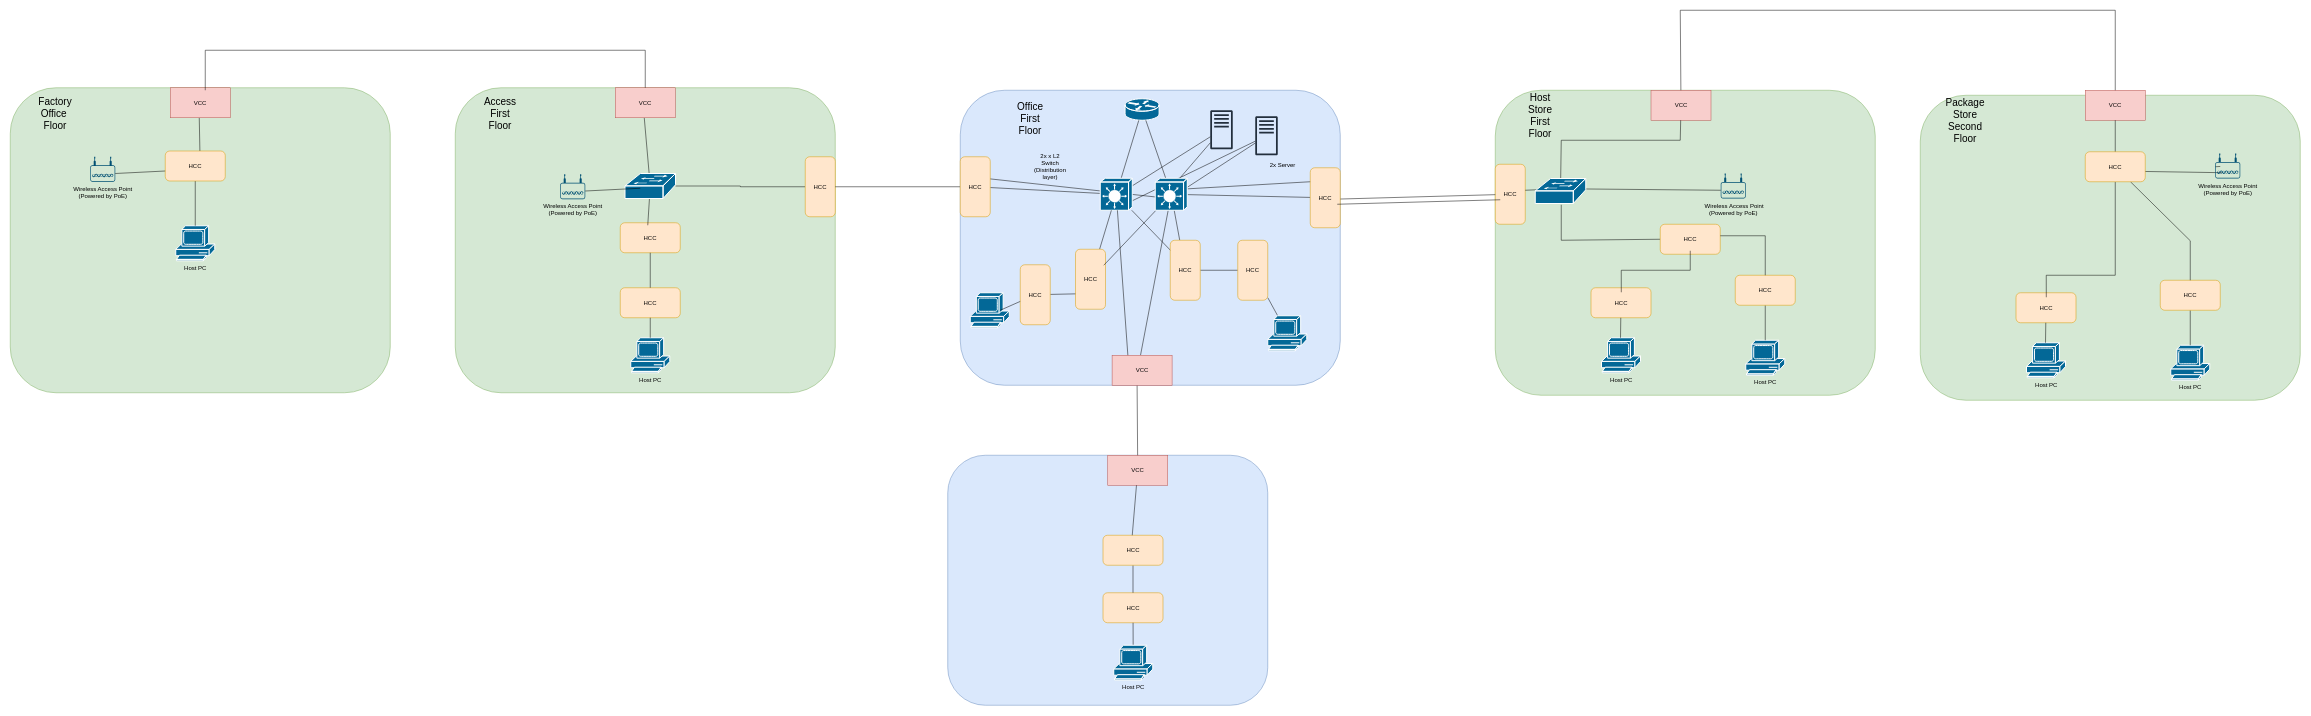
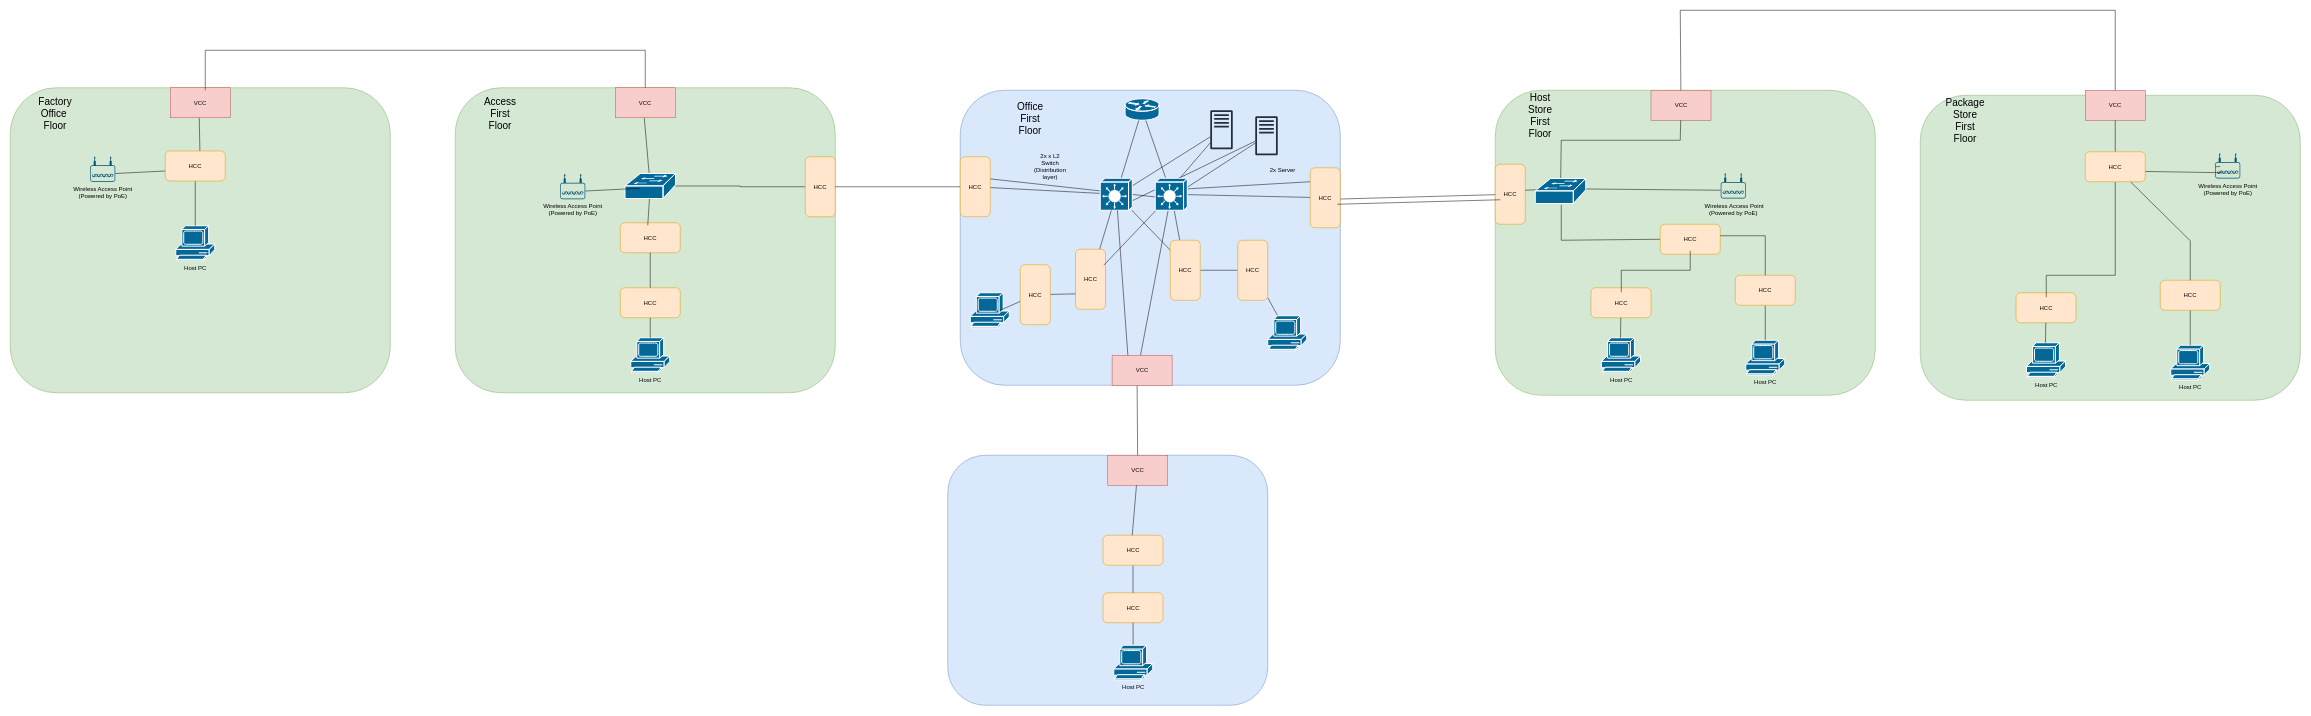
(1965, 120) -> (1965, 120)
(1283, 165) -> (1283, 170)
